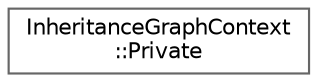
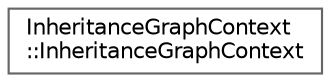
(159, 41) -> (165, 41)
